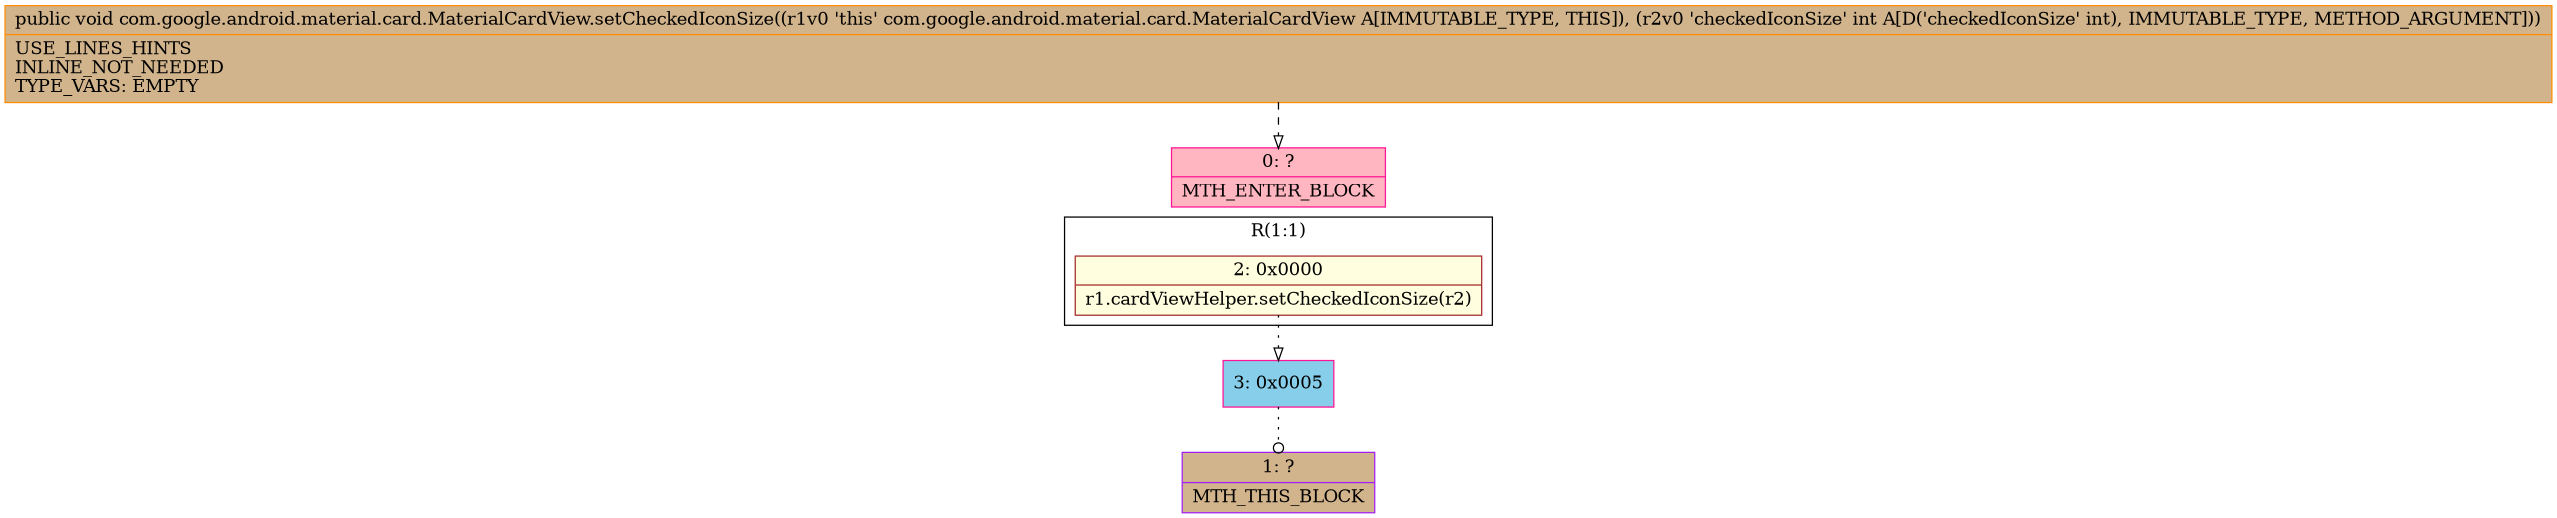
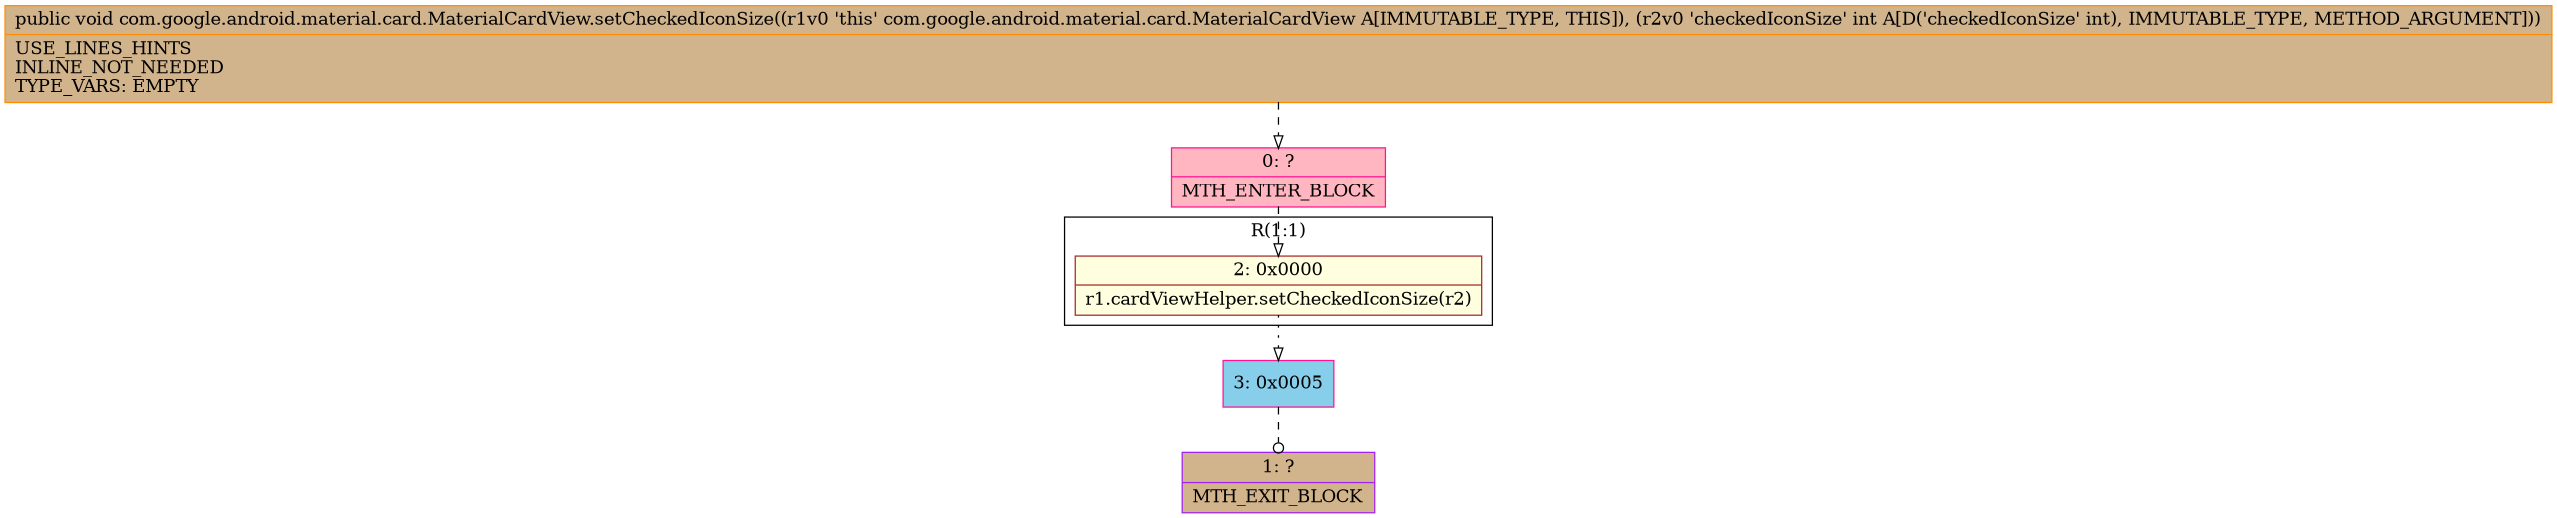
none -> (1278, 225)
(1278, 425) -> (1278, 425)
(1278, 497) -> (1278, 497)
